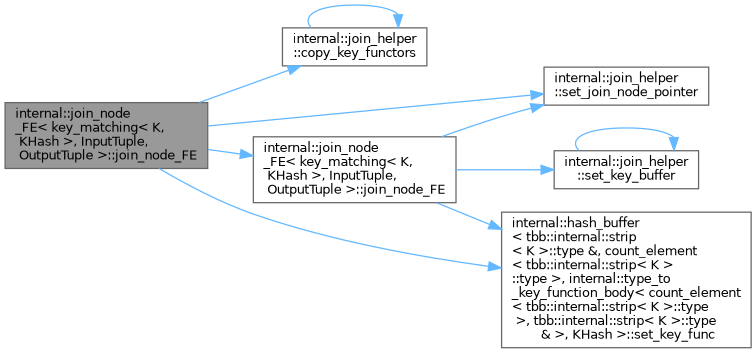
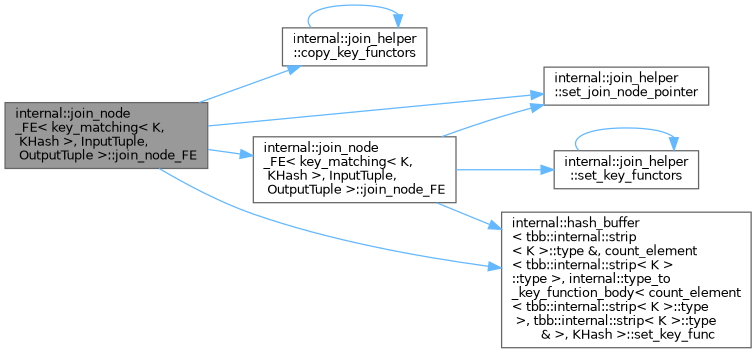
(626, 170) -> (626, 170)
